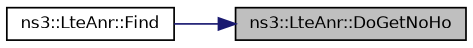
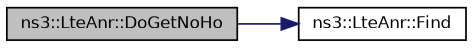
(196, 24) -> (259, 24)
